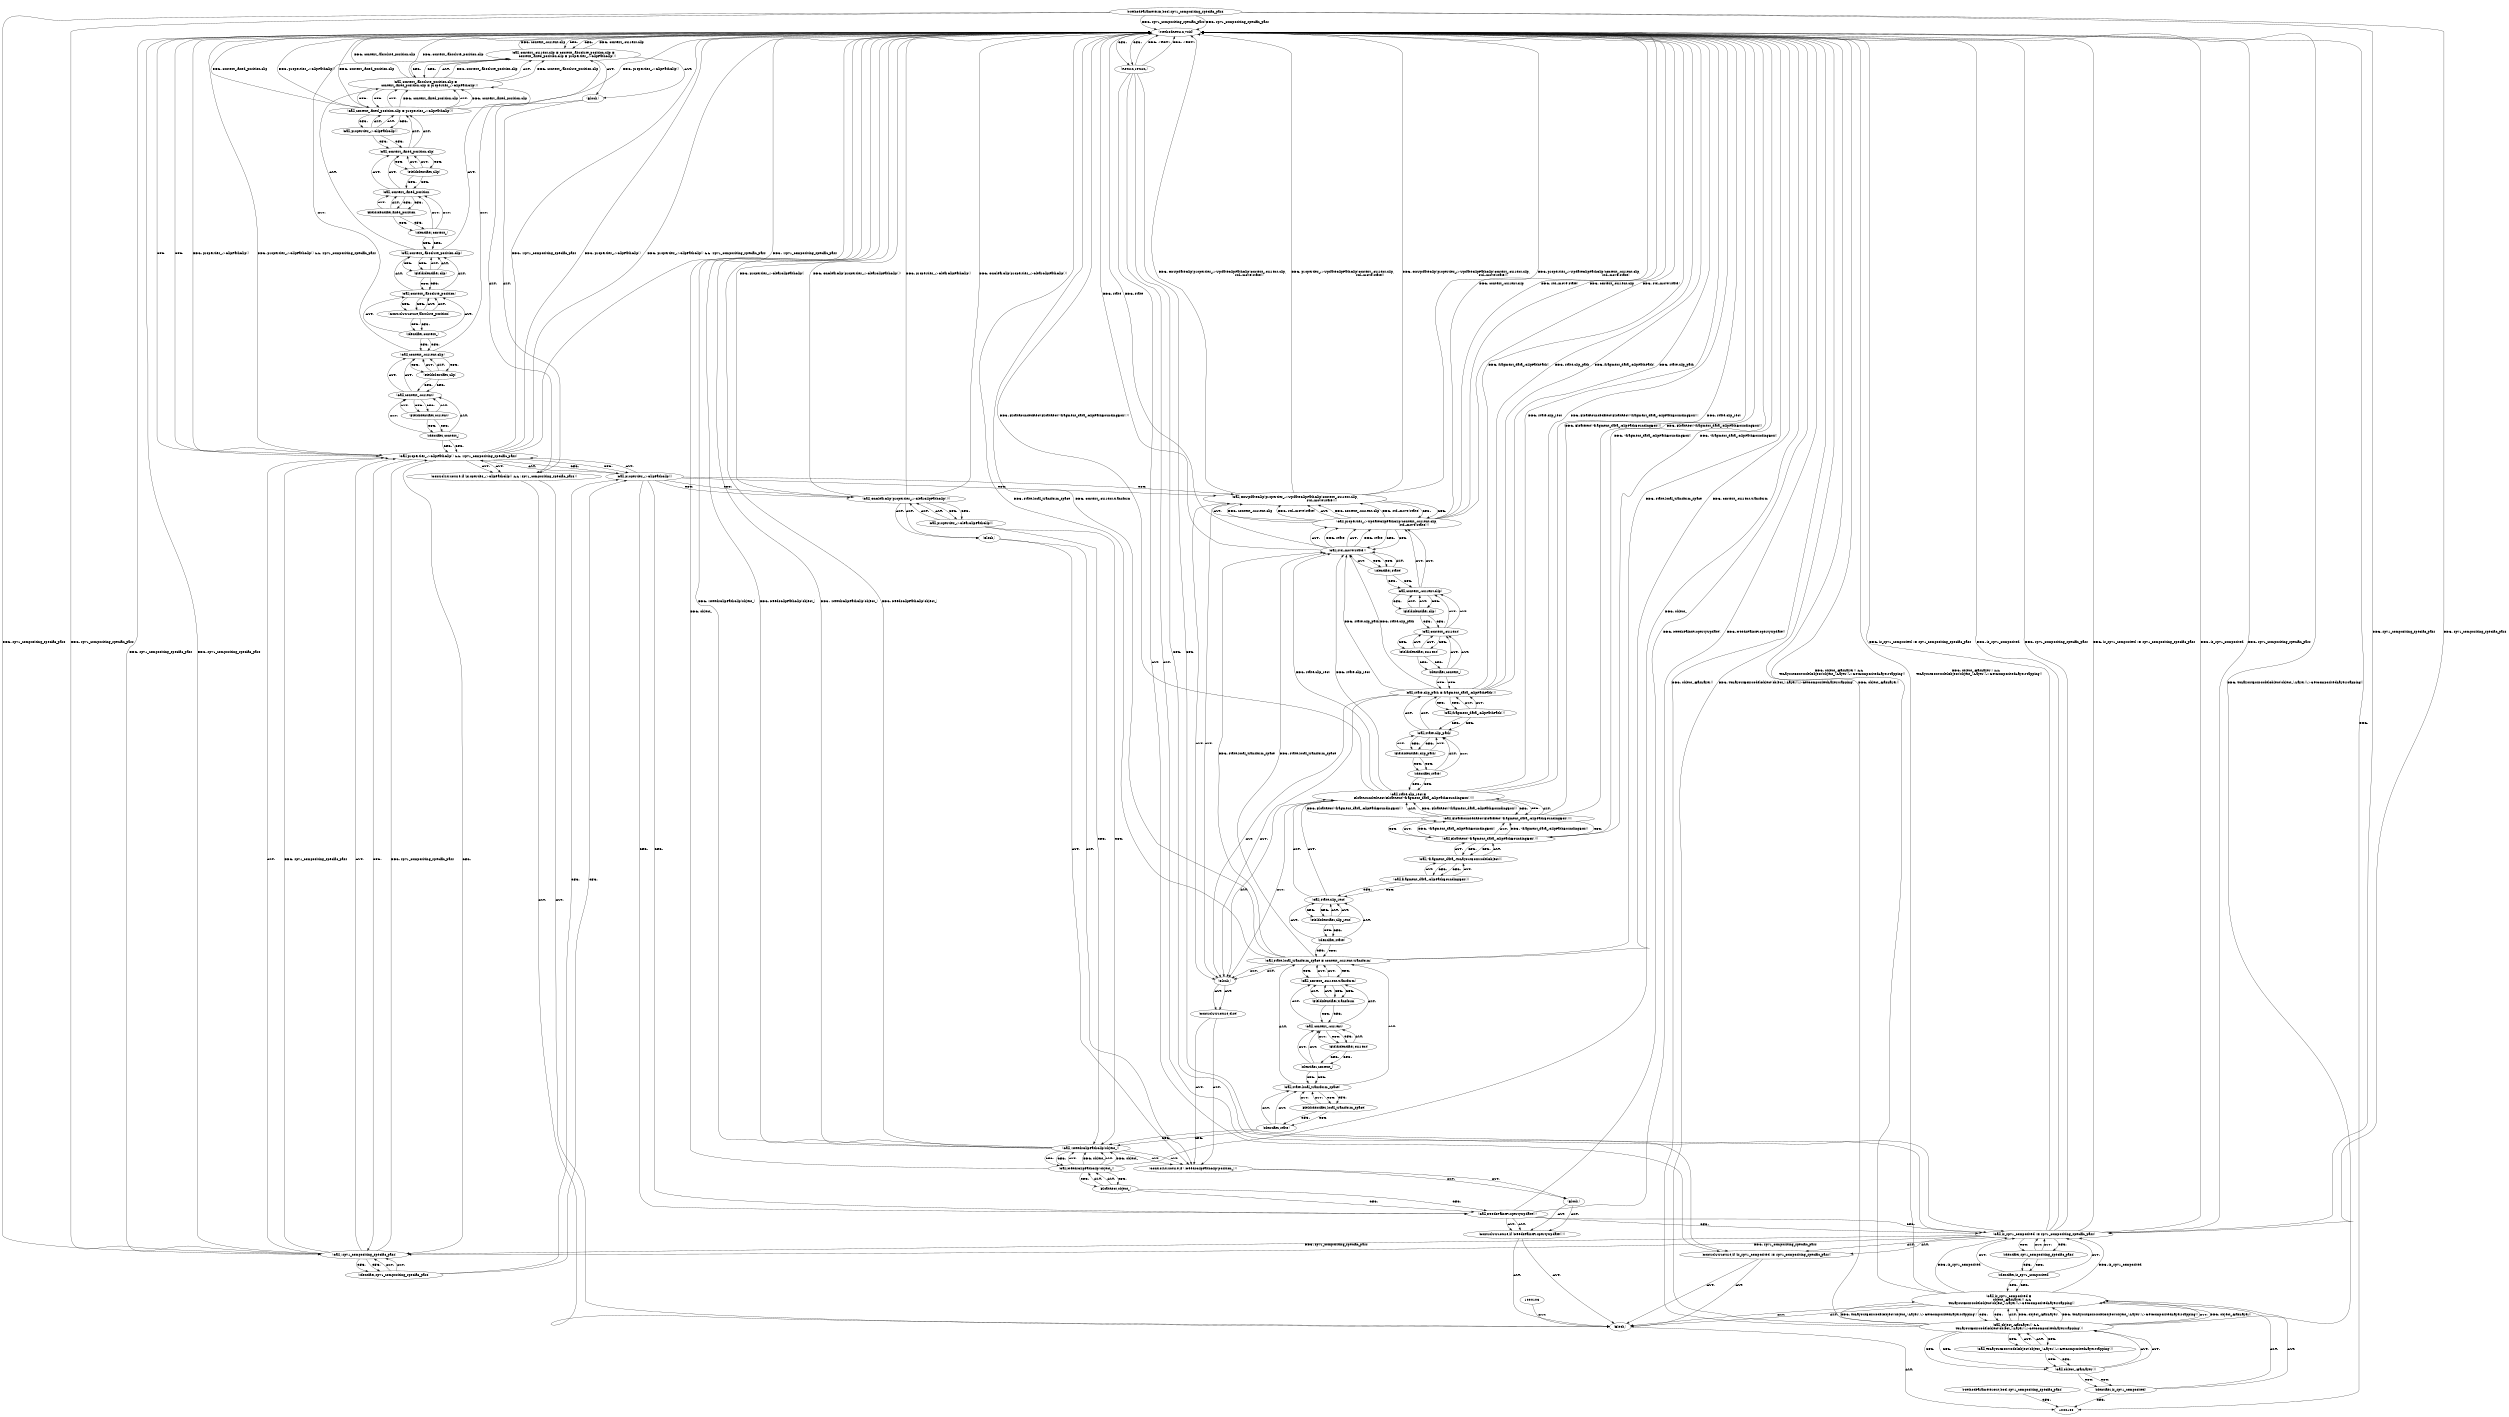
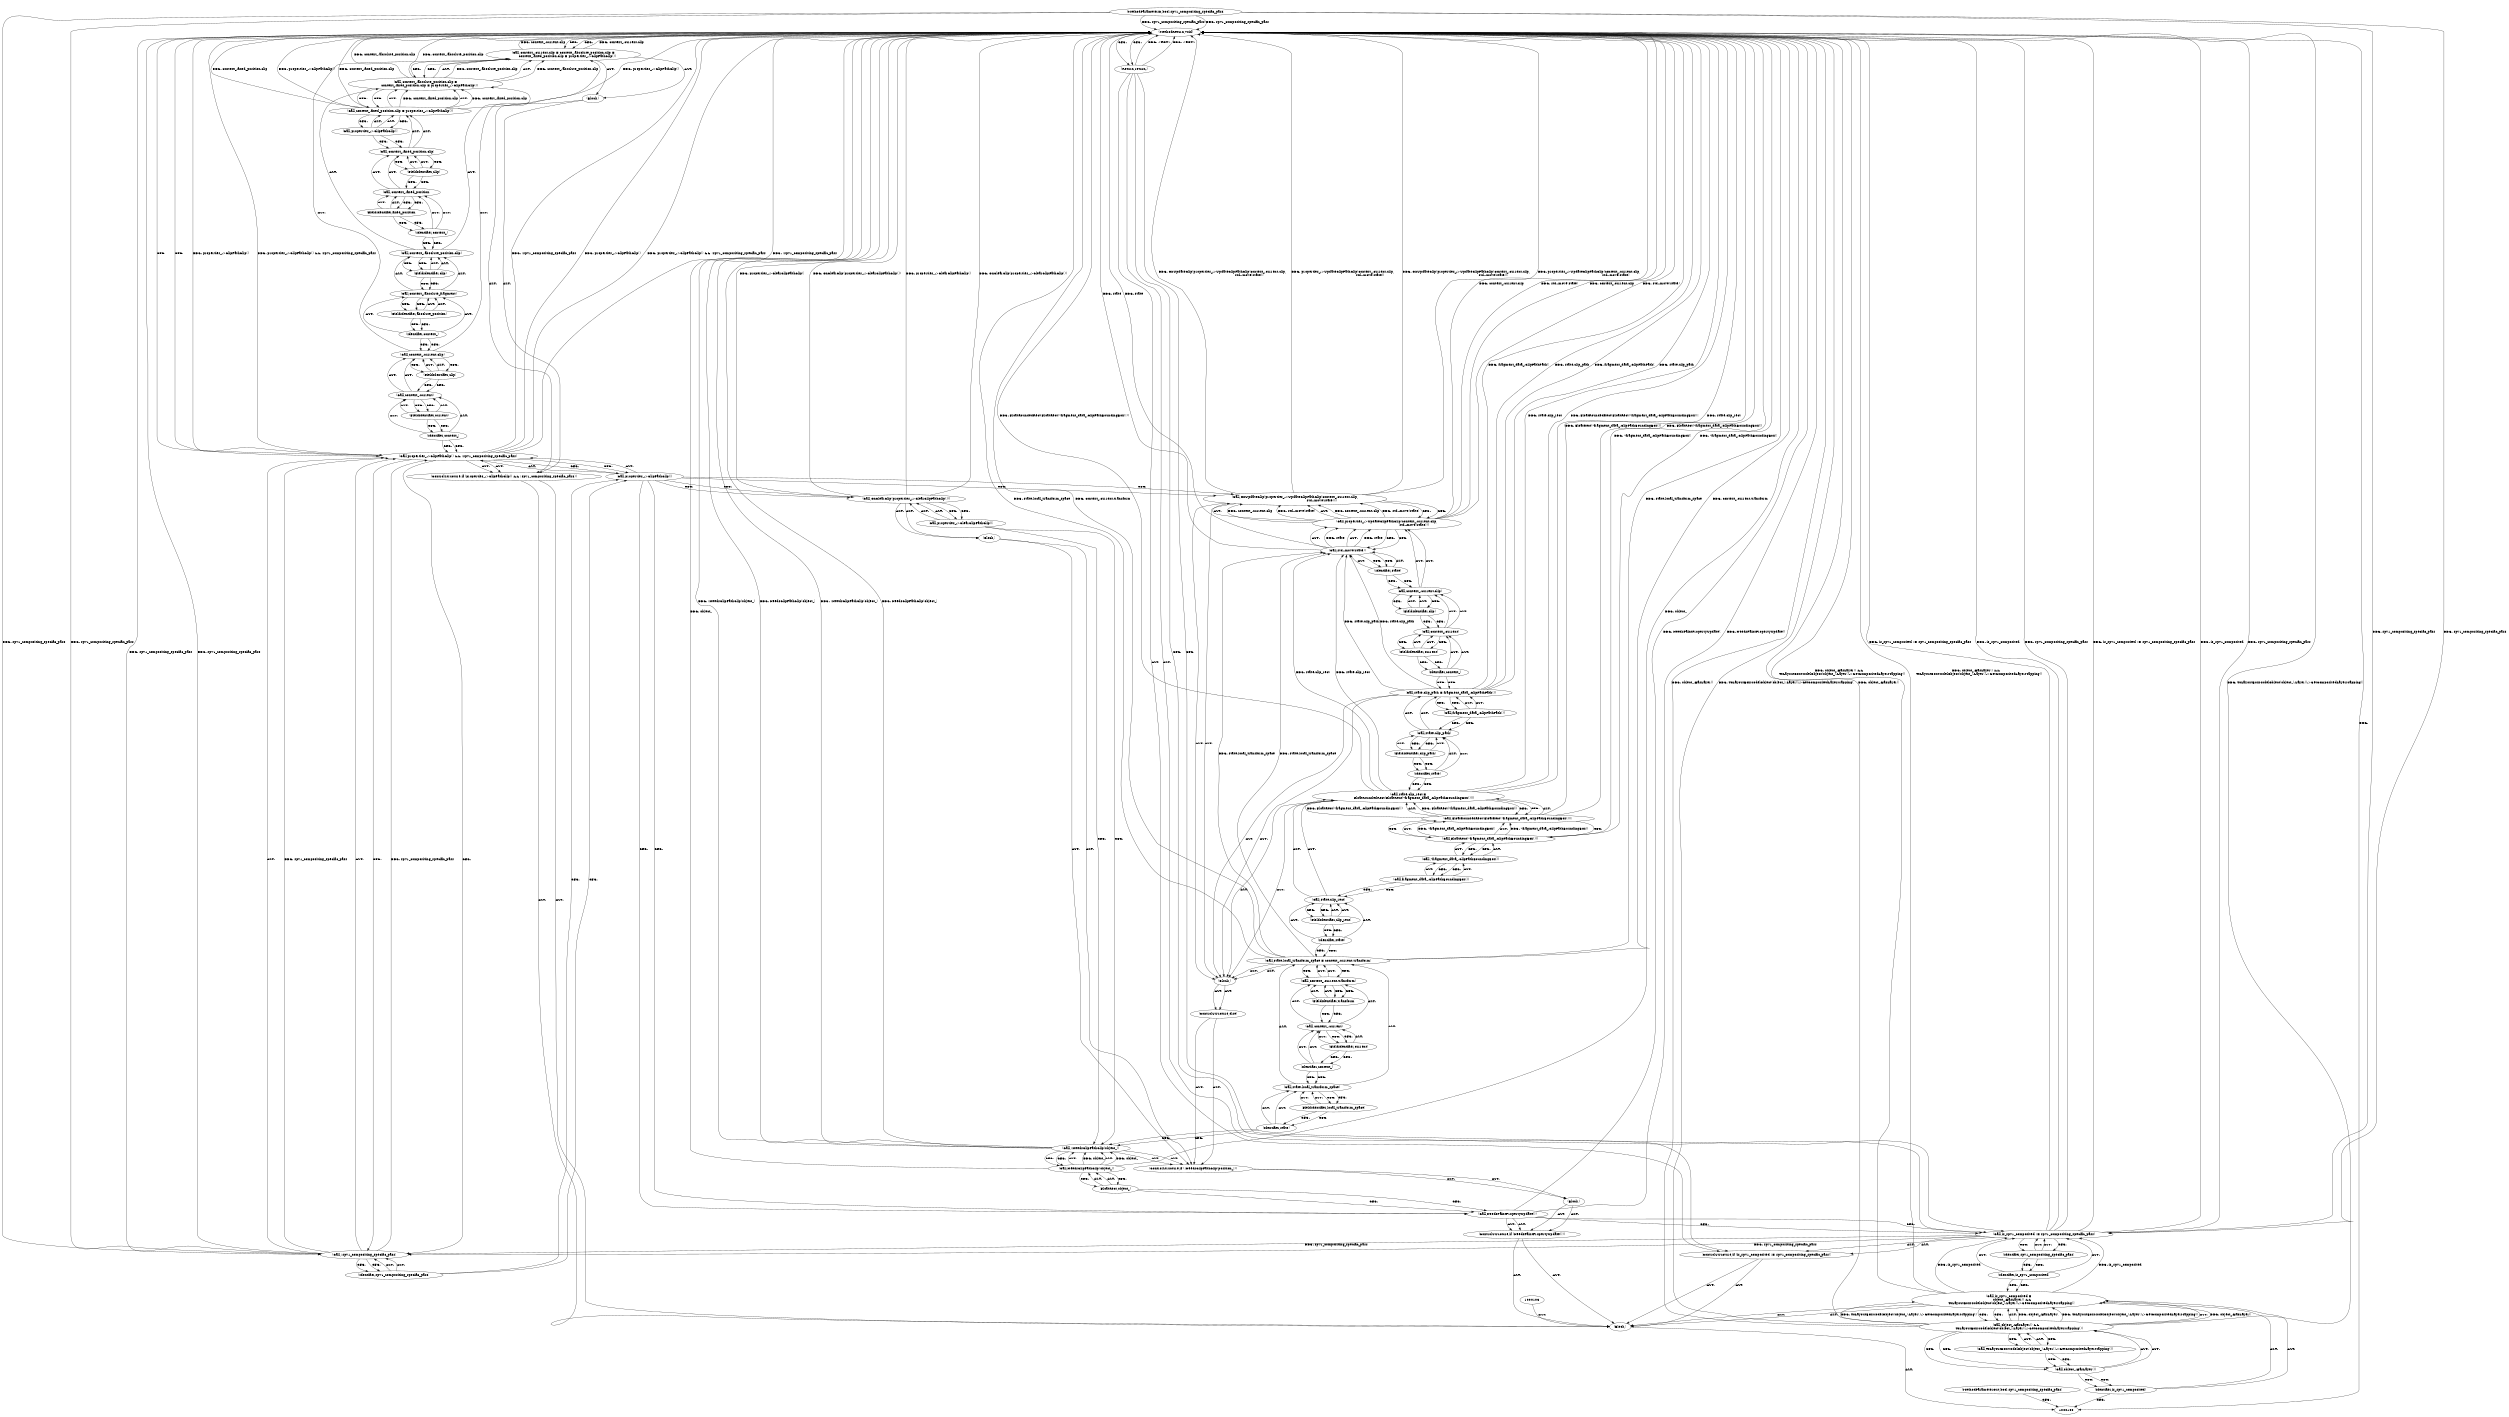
(429, 294) -> (429, 294)
(419, 314) -> (419, 314)
(1461, 859) -> (1461, 859)
